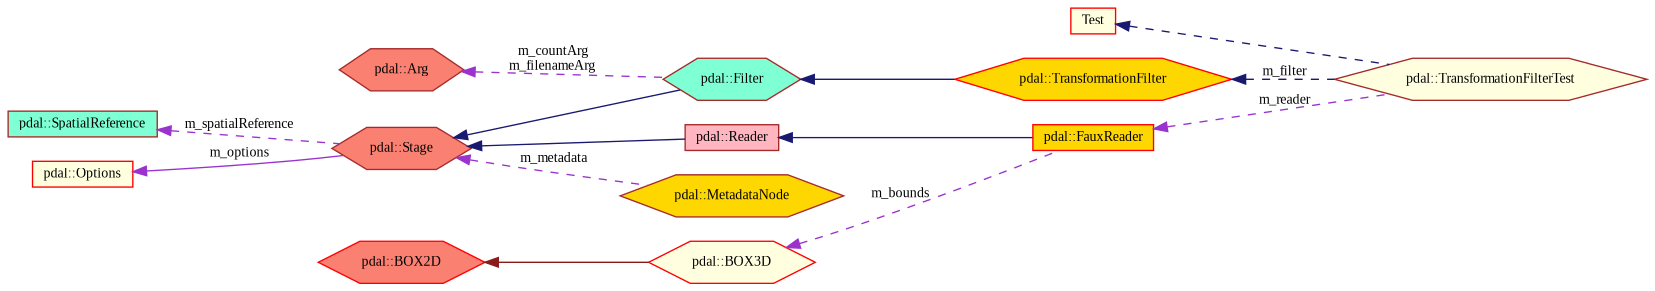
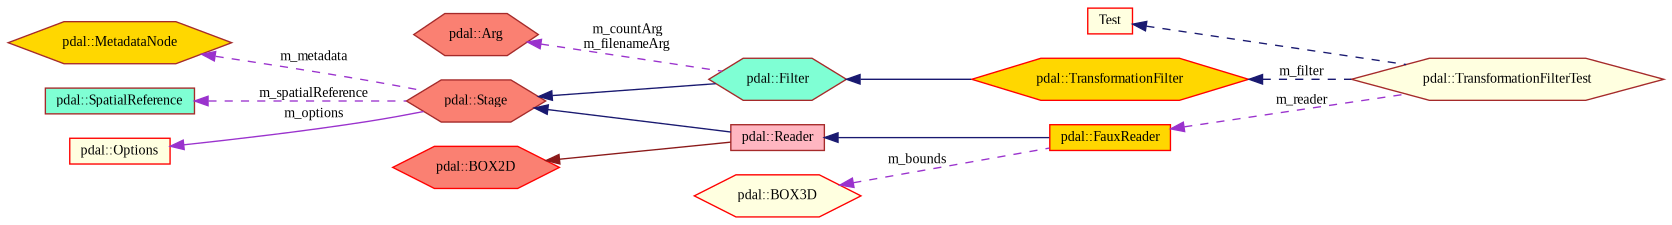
(559, 173) -> (319, 72)
(574, 262) -> (645, 151)
